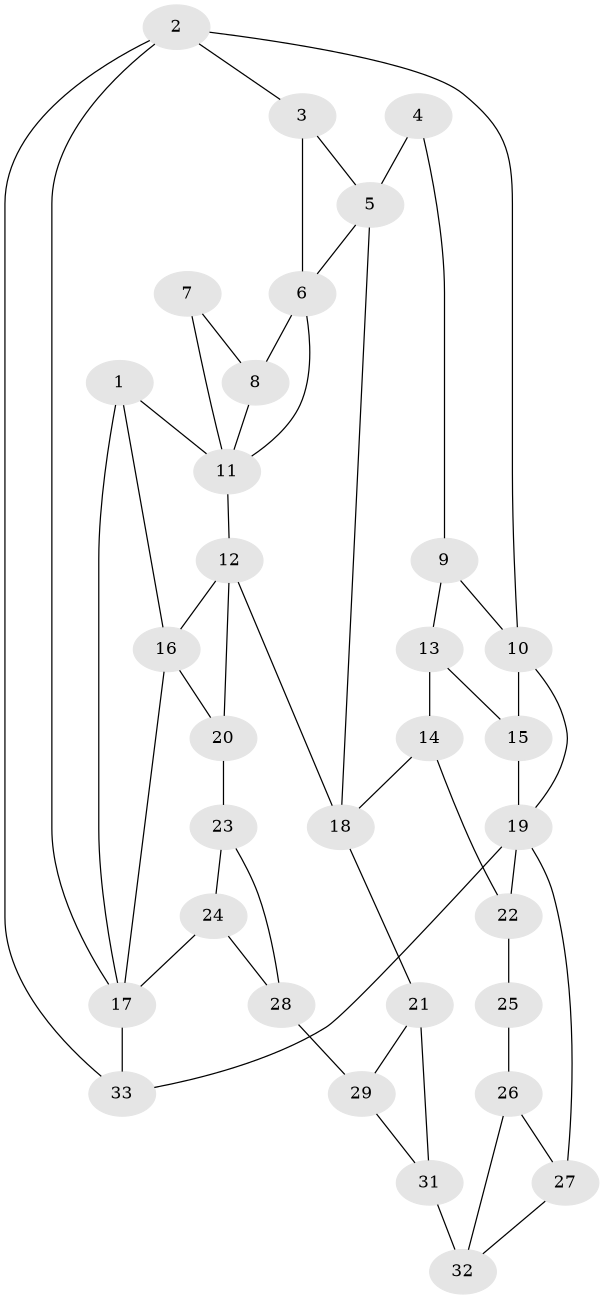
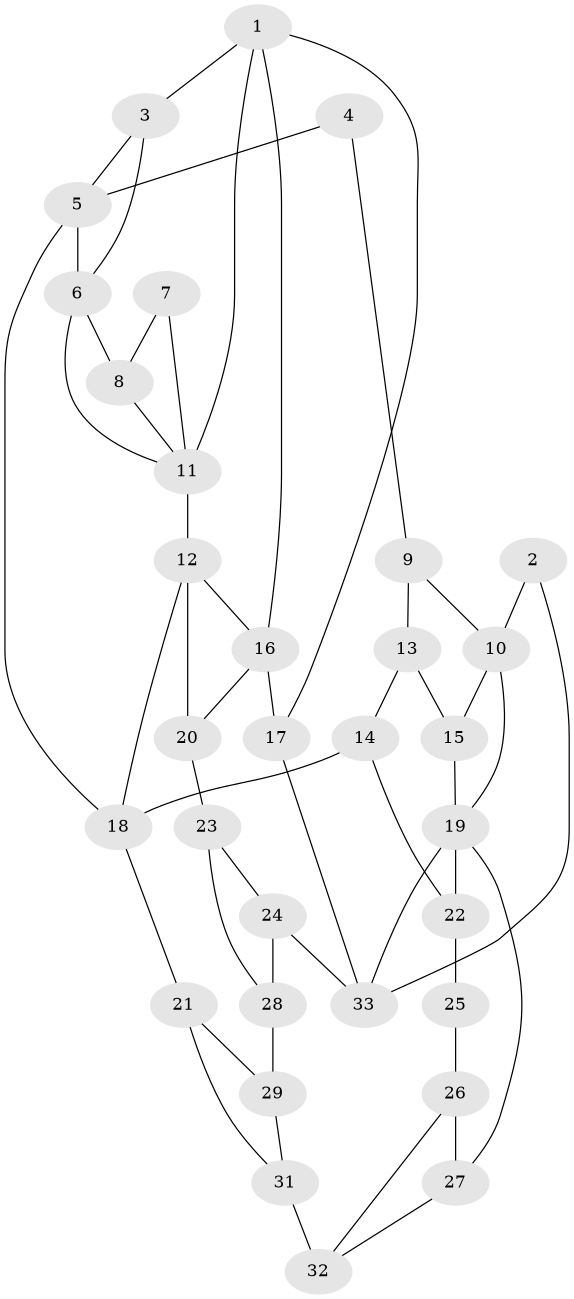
(240, 72) -> (202, 72)
(52, 502) -> none
(168, 961) -> (319, 961)
